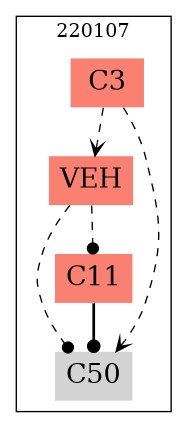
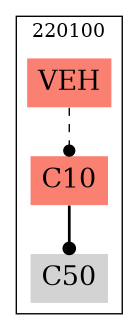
(94, 32) -> (69, 32)
(107, 83) -> none
(38, 274) -> none
(94, 278) -> (69, 181)
